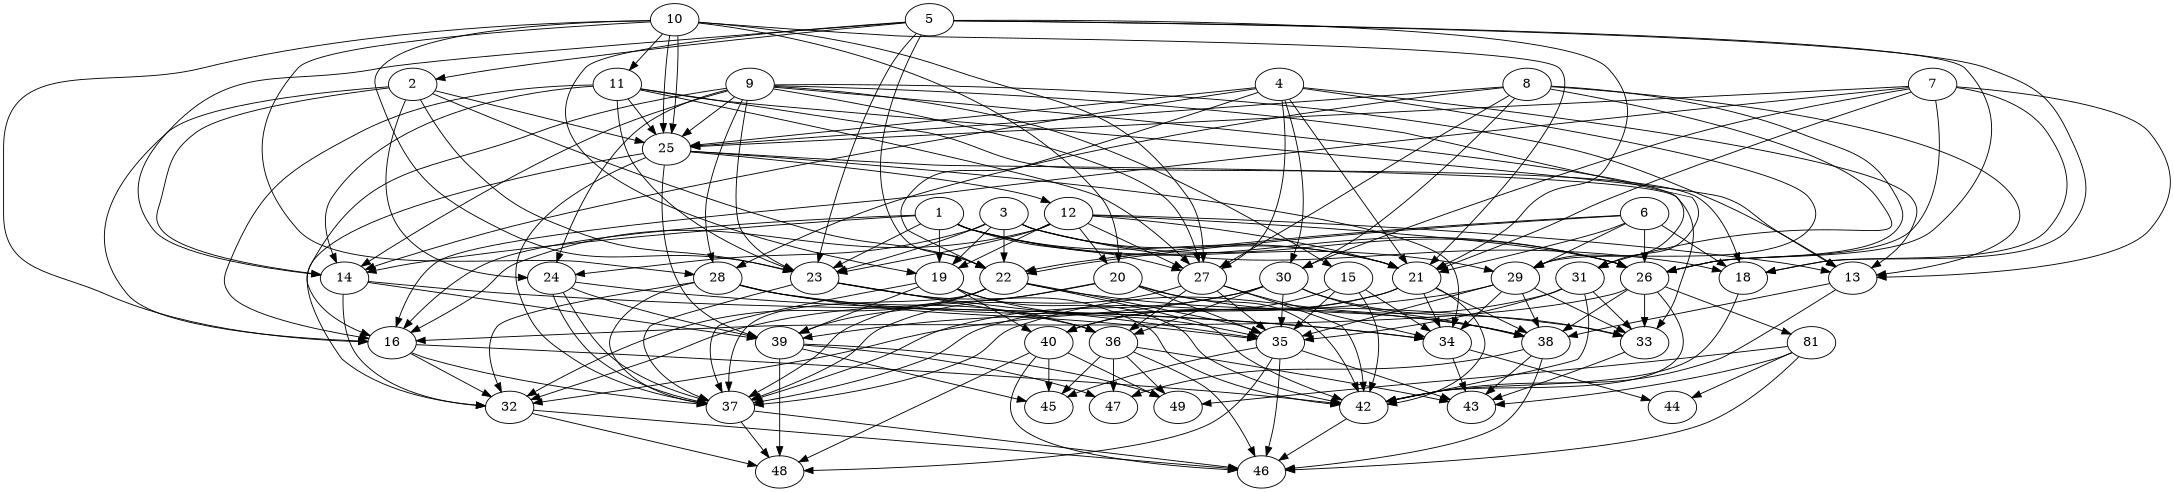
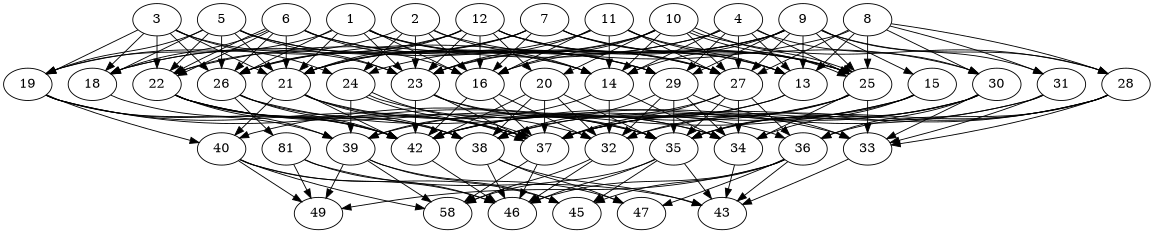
none -> (508, 52)
(594, 56) -> (443, 52)
(642, 56) -> (645, 49)
(893, 173) -> (669, 52)
(1038, 316) -> none
(786, 326) -> (379, 51)
(1408, 326) -> none
(1672, 407) -> none
(780, 472) -> (448, 214)
